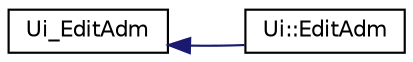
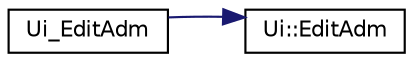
(217, 46) -> (196, 17)
